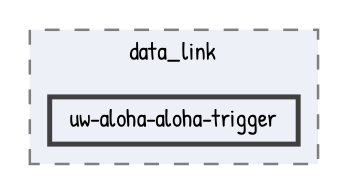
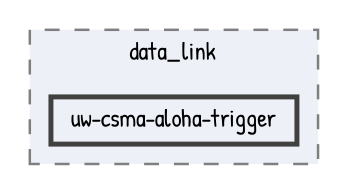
(174, 121) -> (174, 121)
